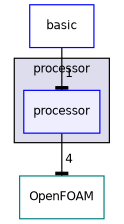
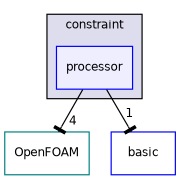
(62, 66) -> (117, 108)
(62, 70) -> (95, 26)
